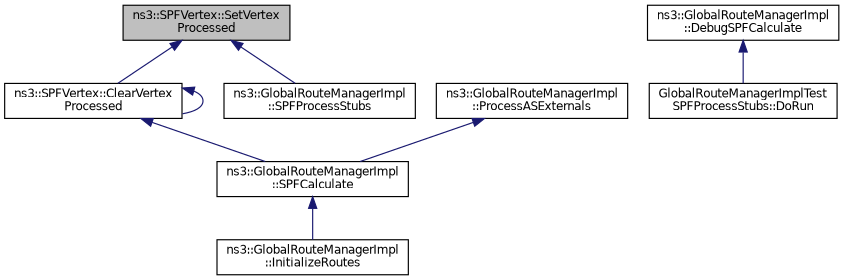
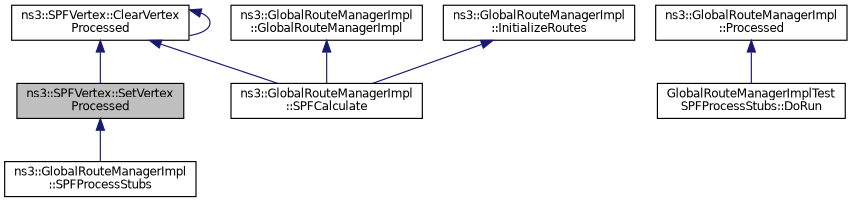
(743, 23) -> (751, 23)
(145, 65) -> (100, 68)
(532, 101) -> (327, 23)
(313, 224) -> (427, 64)
